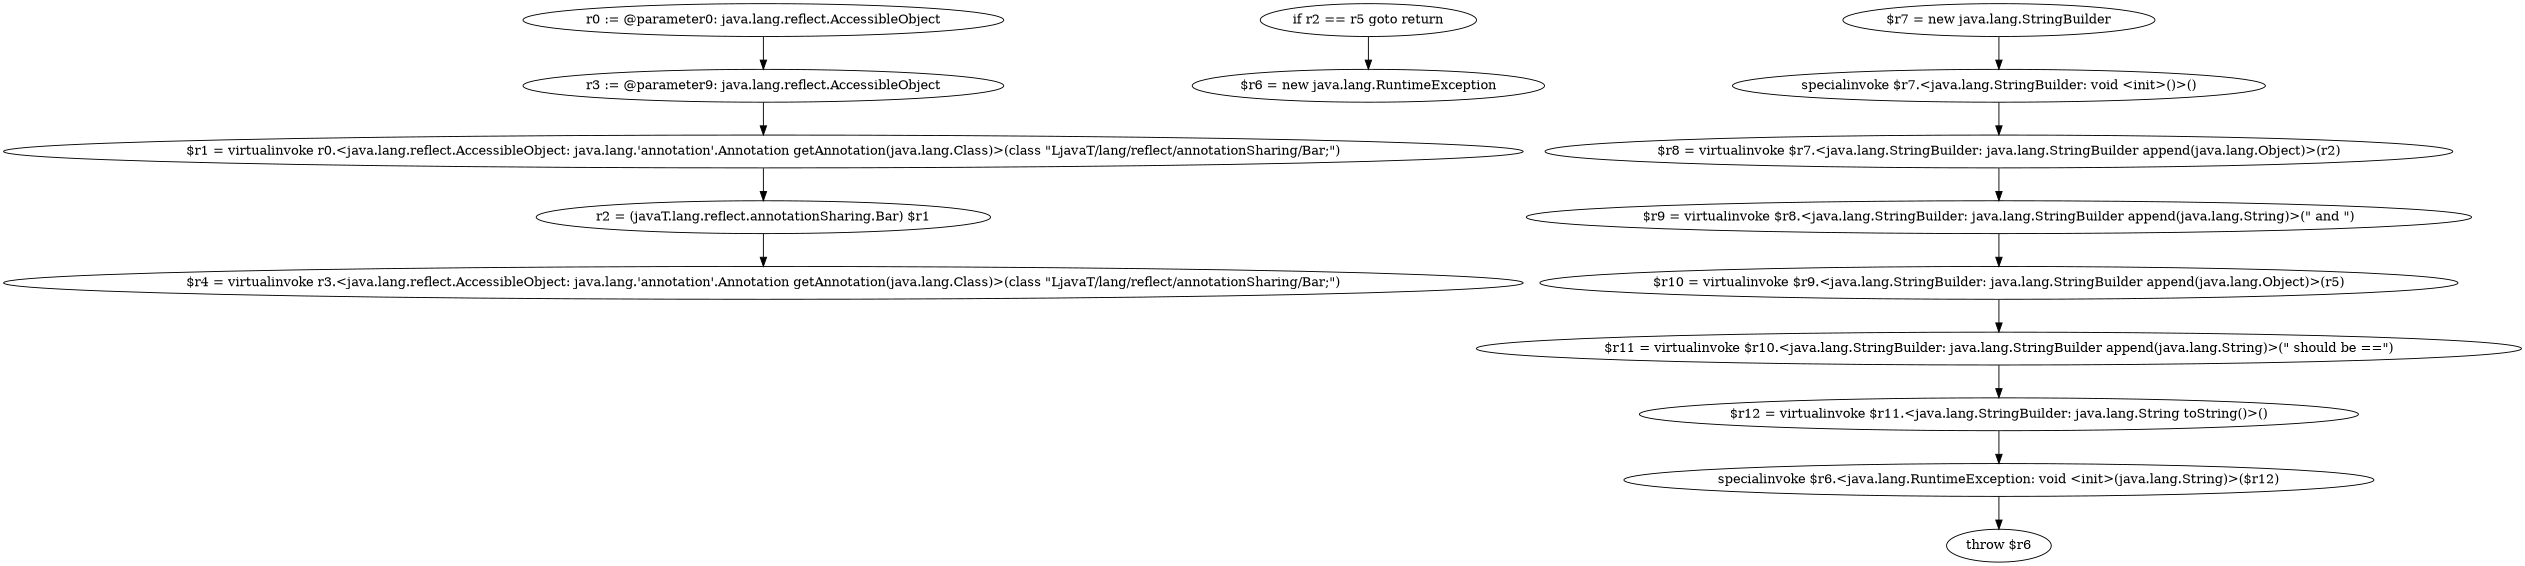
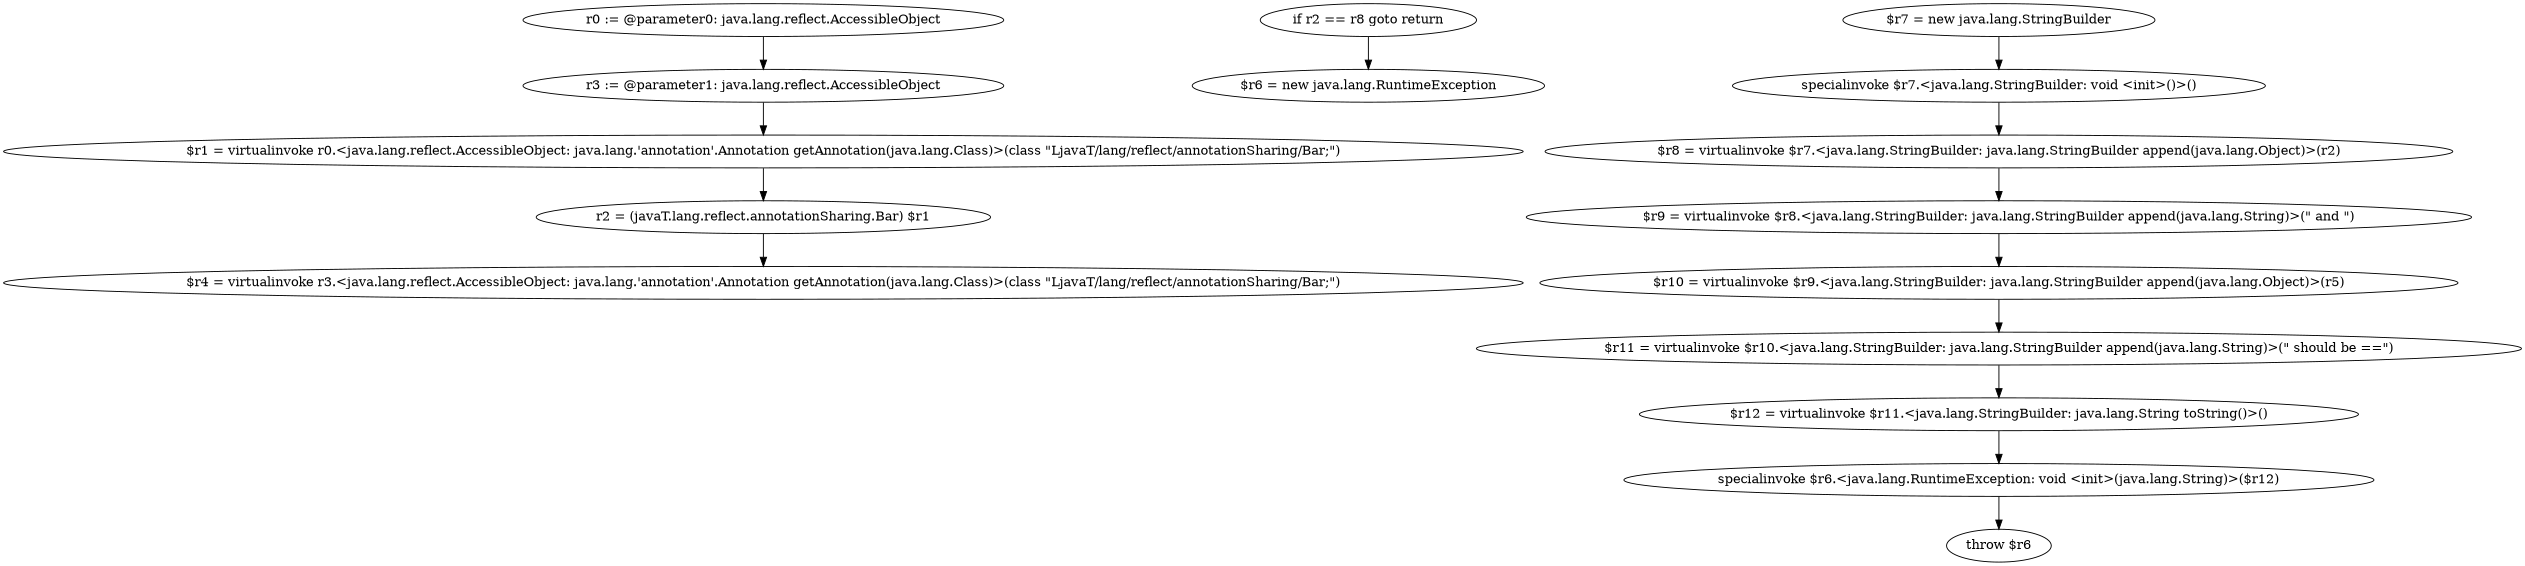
(1368, 20) -> (1368, 20)
(763, 86) -> (763, 86)
